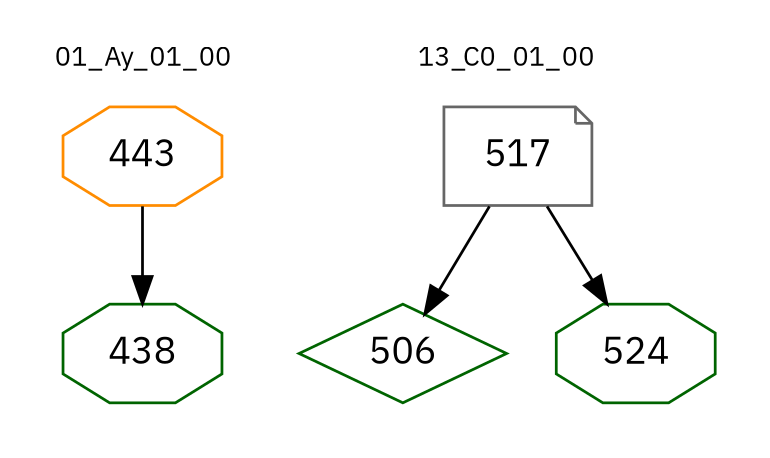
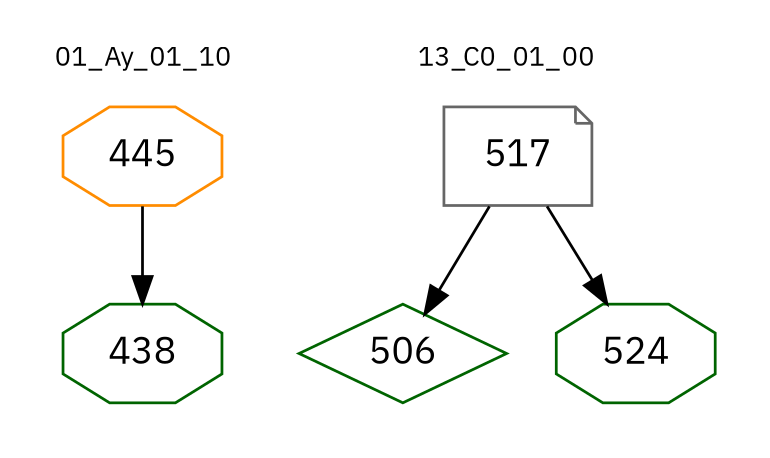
(144, 59) -> (144, 59)
(142, 156) -> (142, 156)
